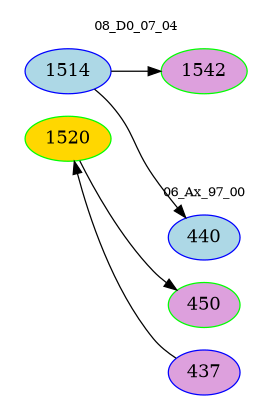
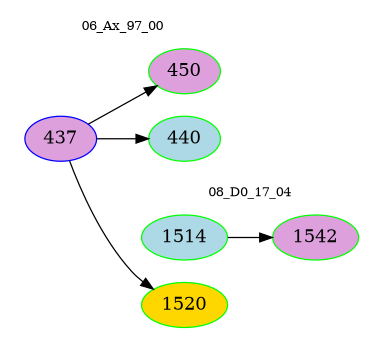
(136, 27) -> (250, 193)
(68, 71) -> (185, 238)
(137, 148) -> (116, 139)
(118, 226) -> (117, 108)
(204, 238) -> (185, 139)
